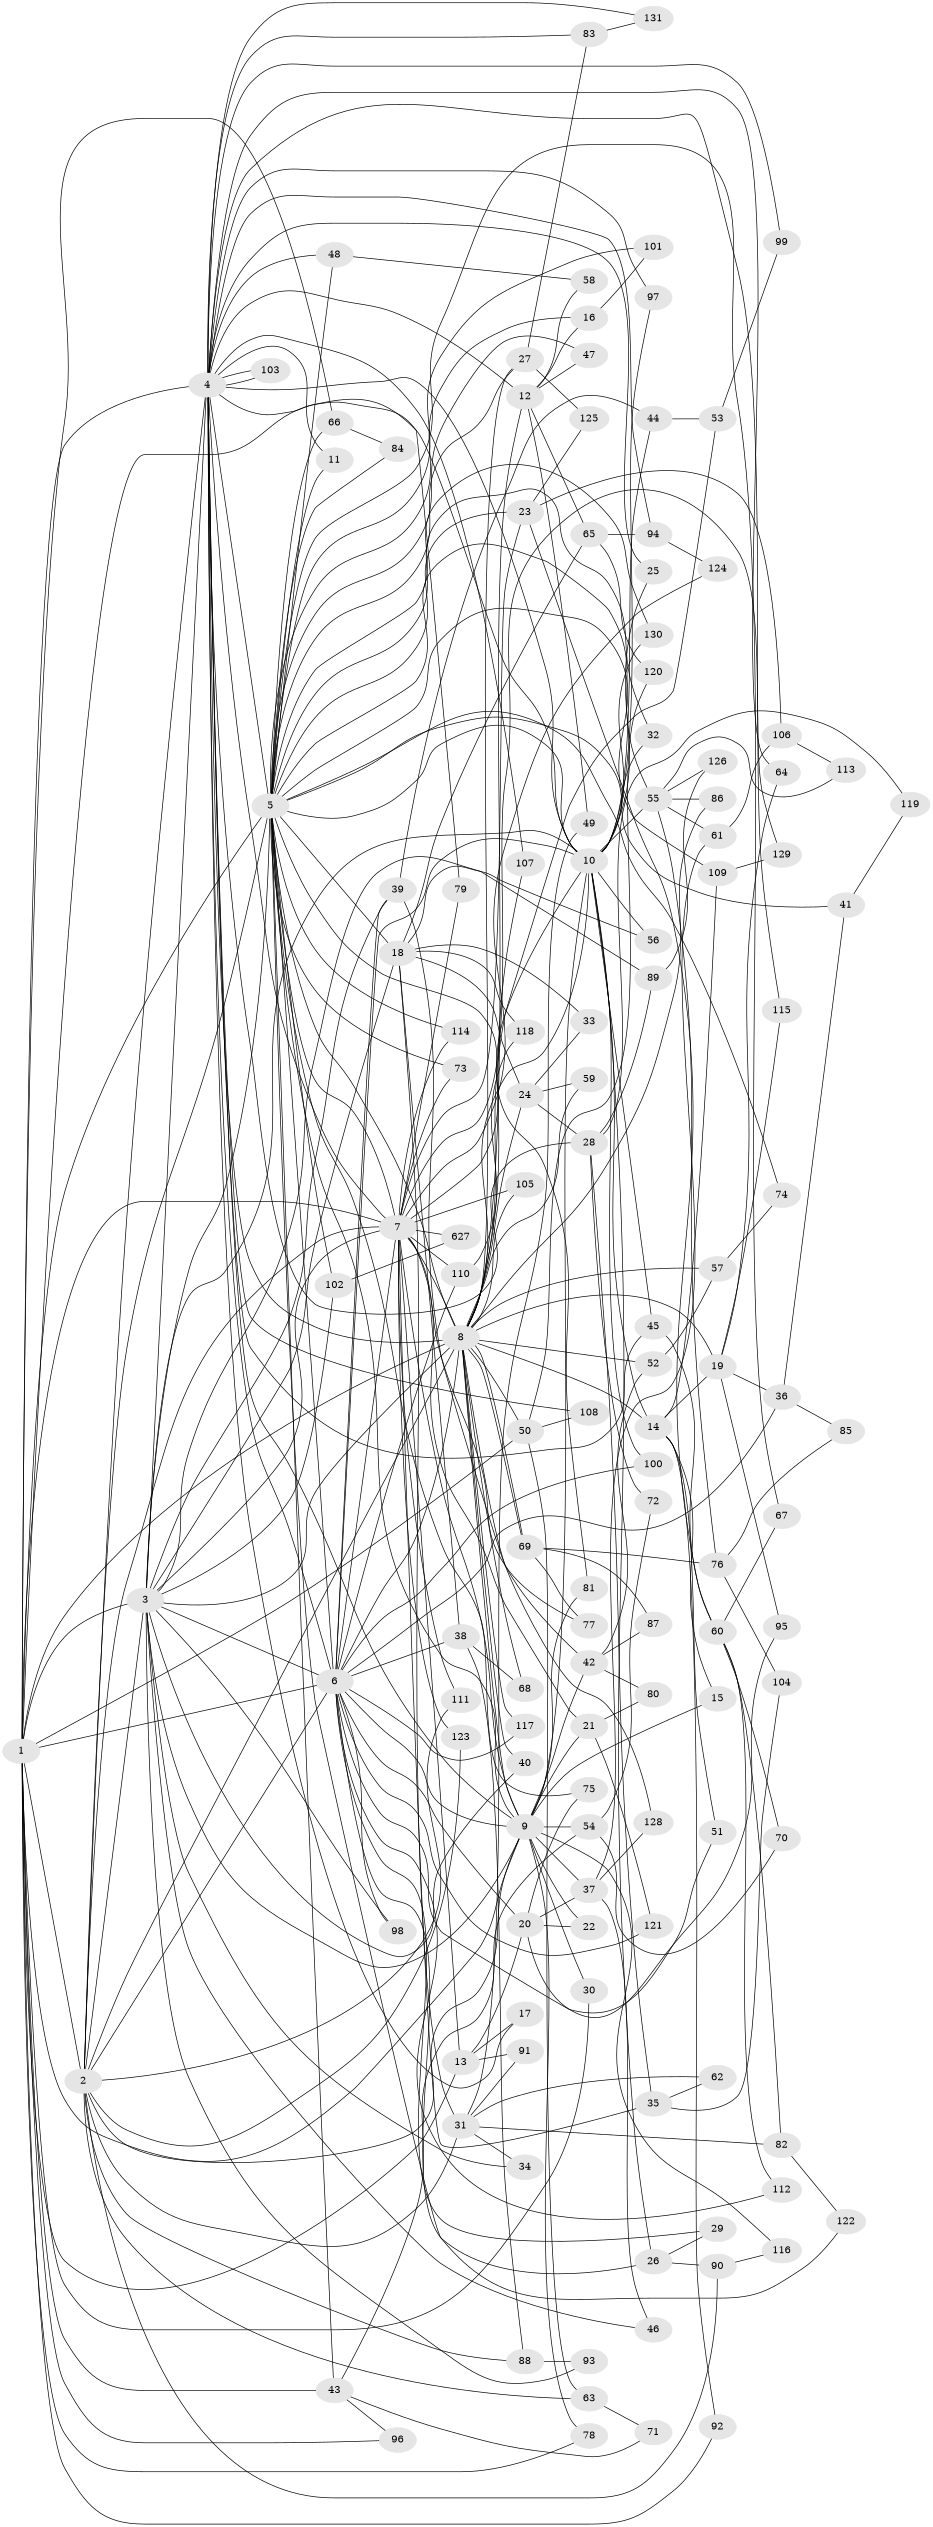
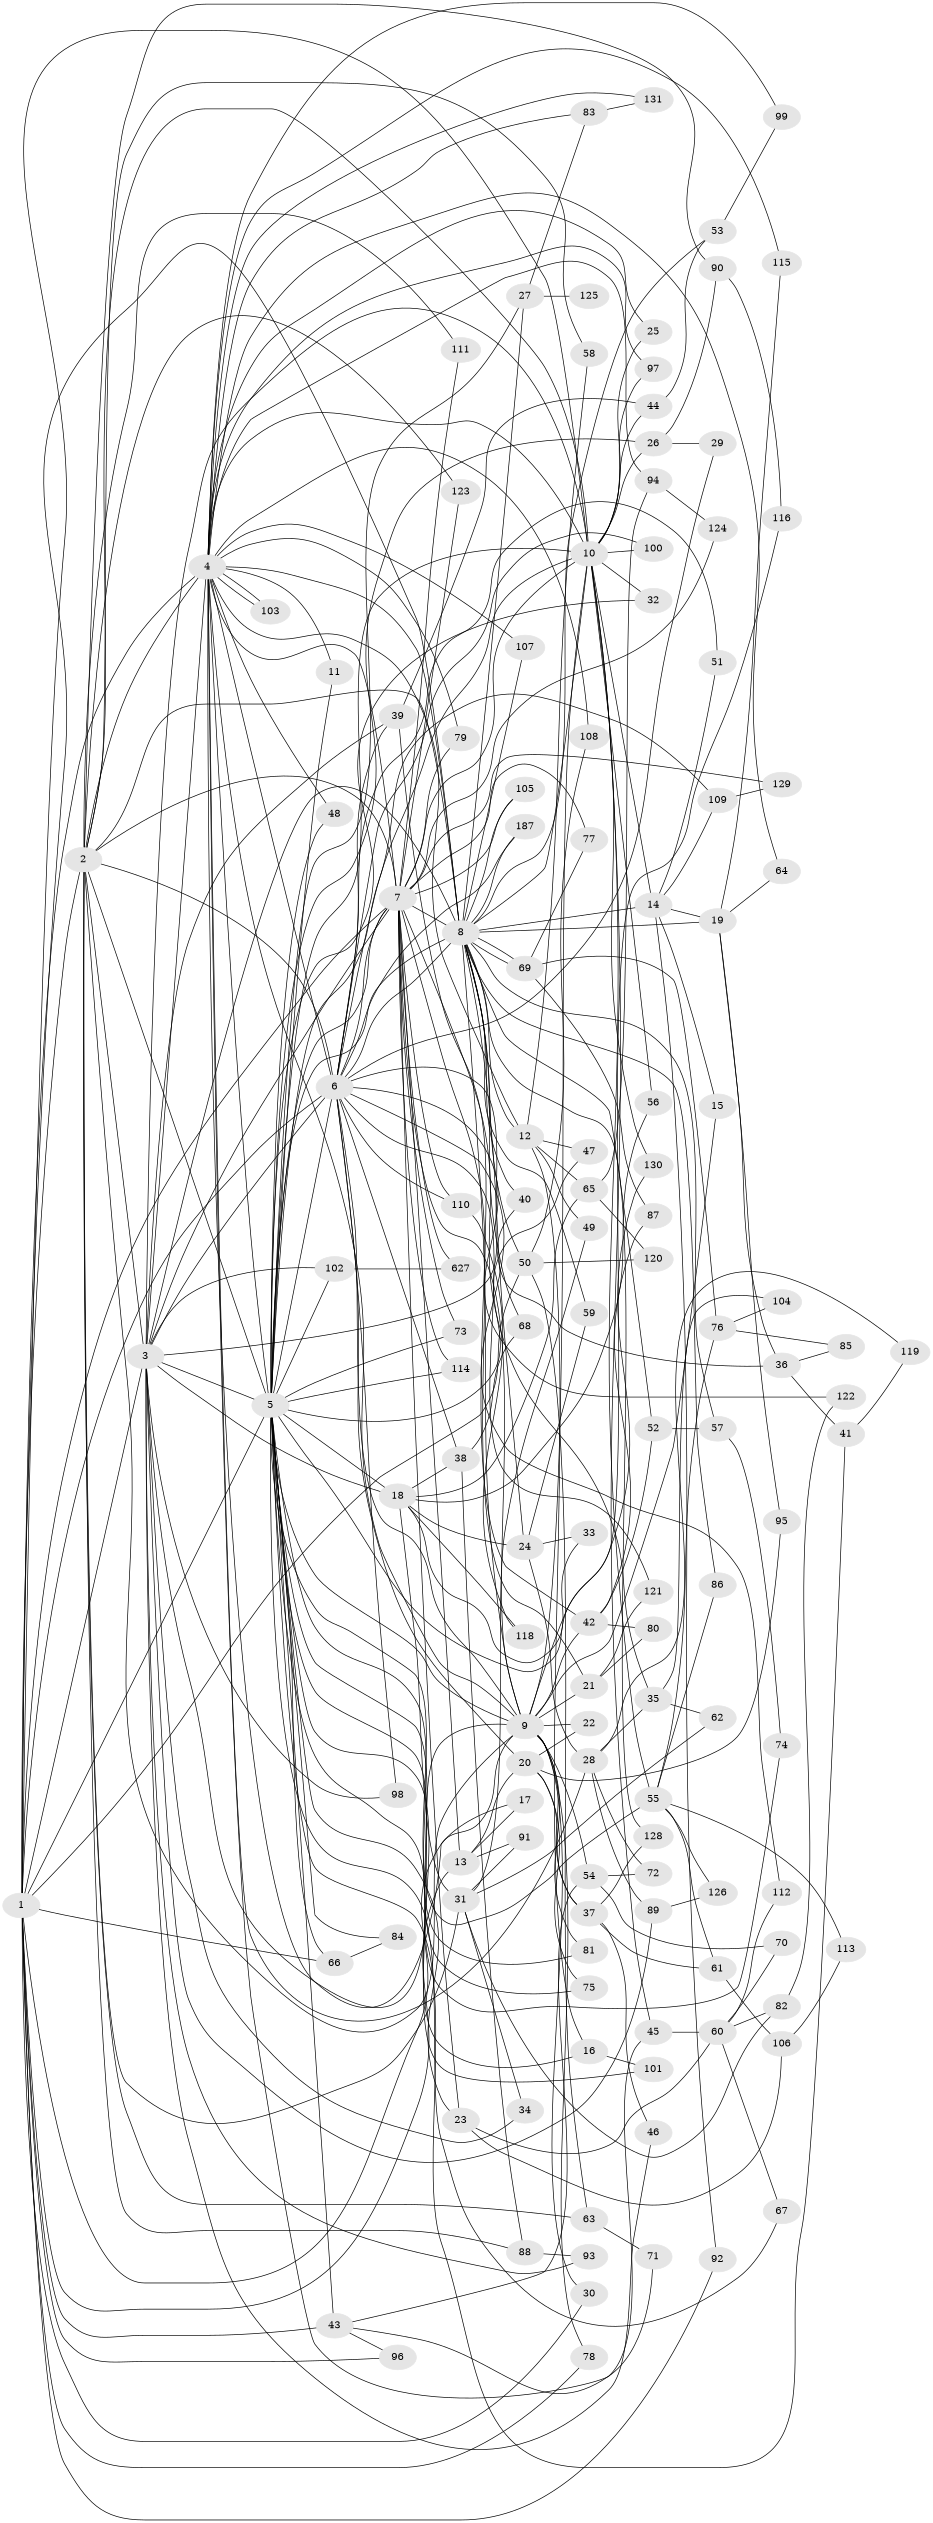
none -> (149, 154)
(457, 267) -> (122, 173)
(561, 460) -> none
(525, 1726) -> (525, 827)
